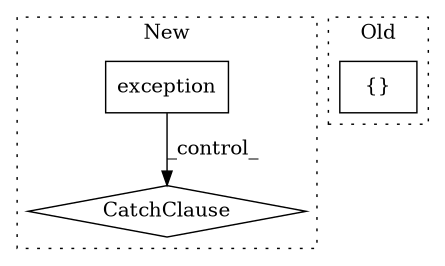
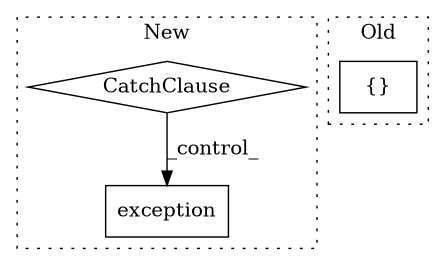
(167, 142) -> (167, 142)
